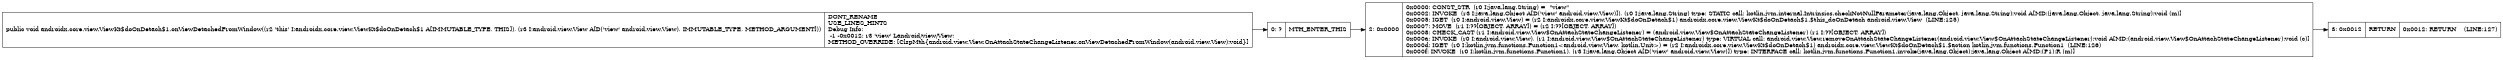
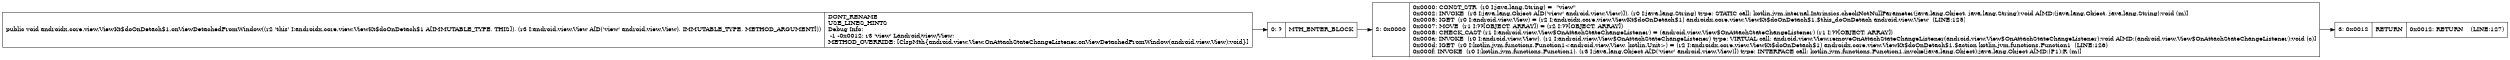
(1318, 30) -> (1321, 30)
